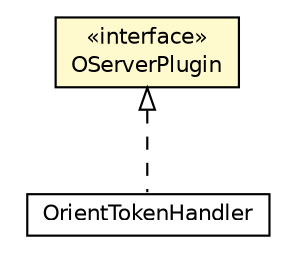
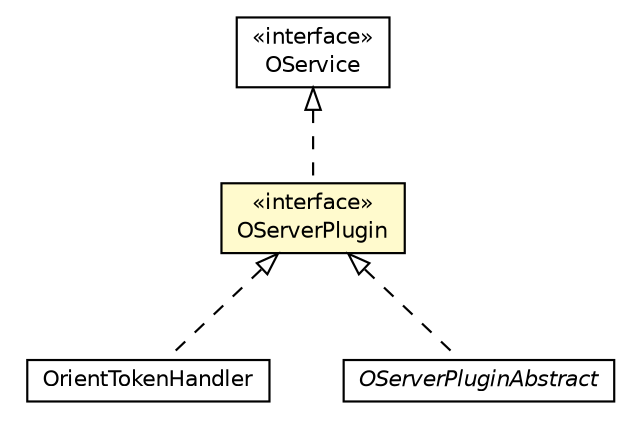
none -> (313, 52)
none -> (479, 380)
